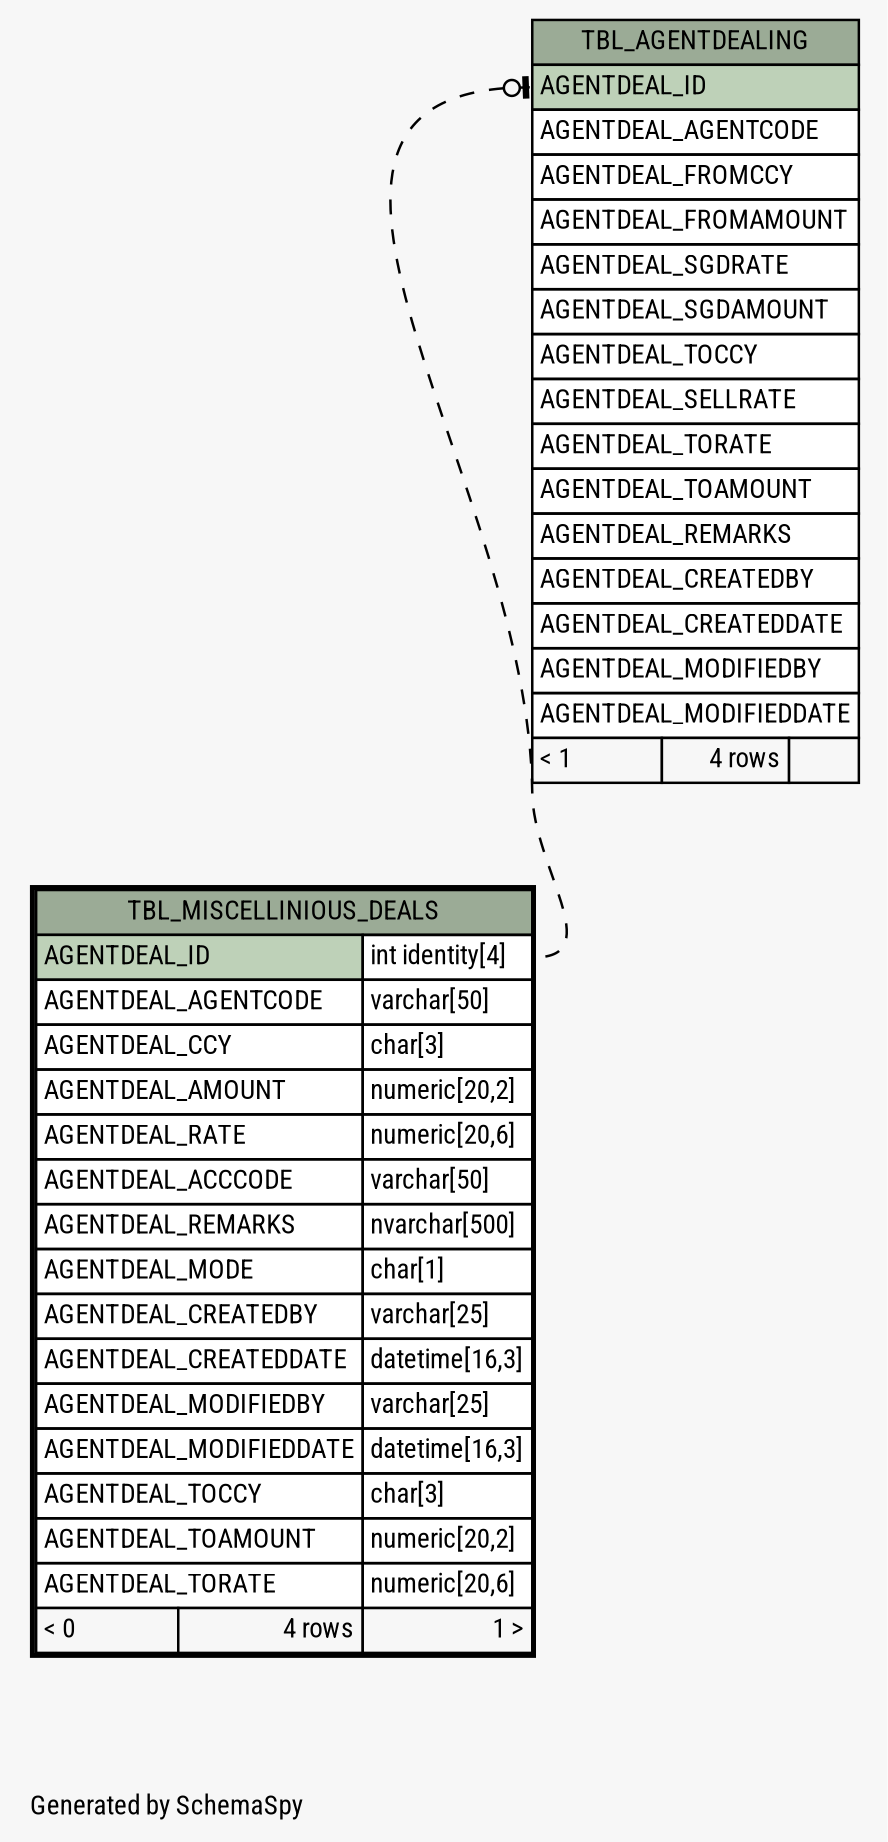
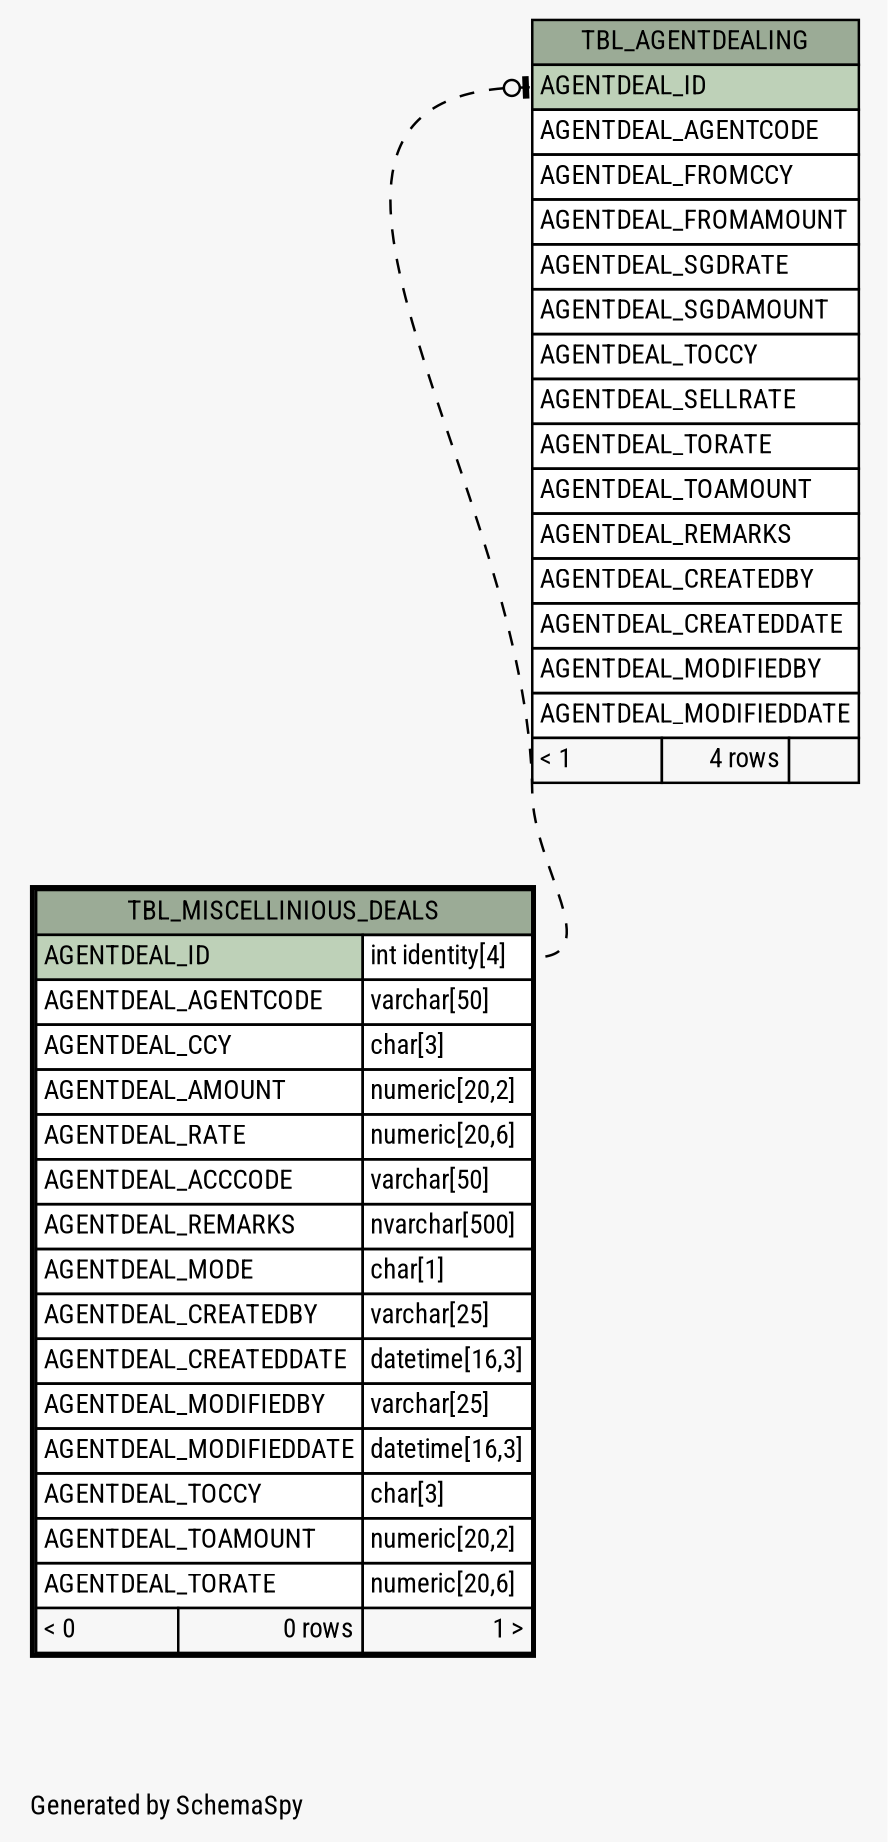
(319, 1629) -> (319, 1629)
